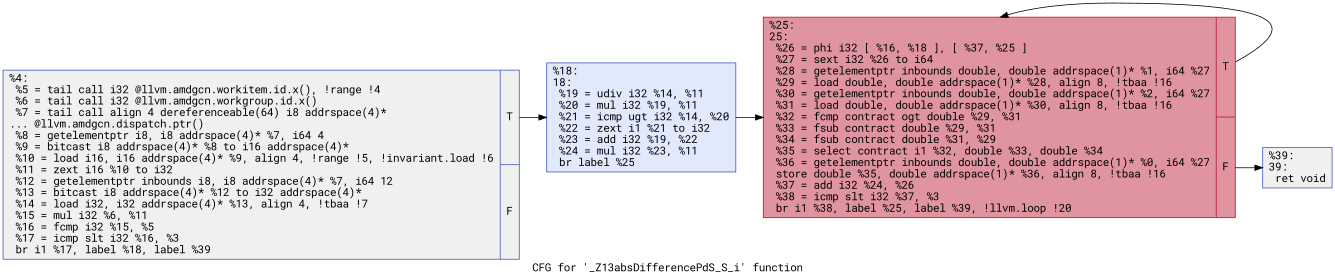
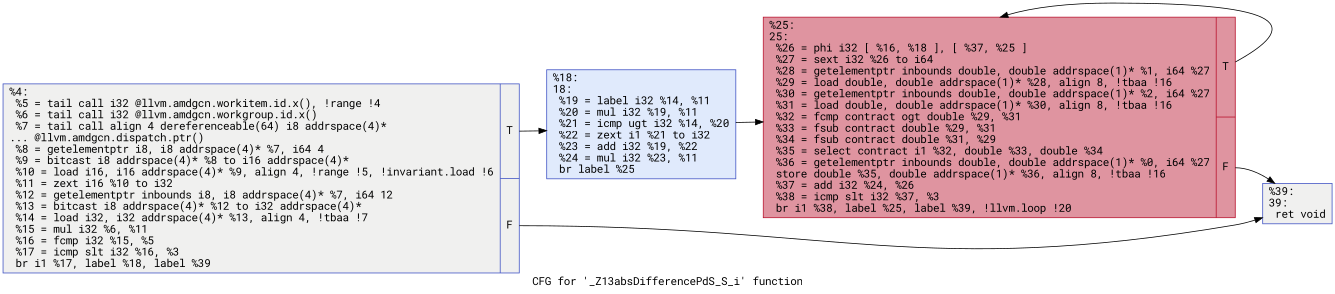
(629, 94) -> (632, 101)
none -> (888, 246)
